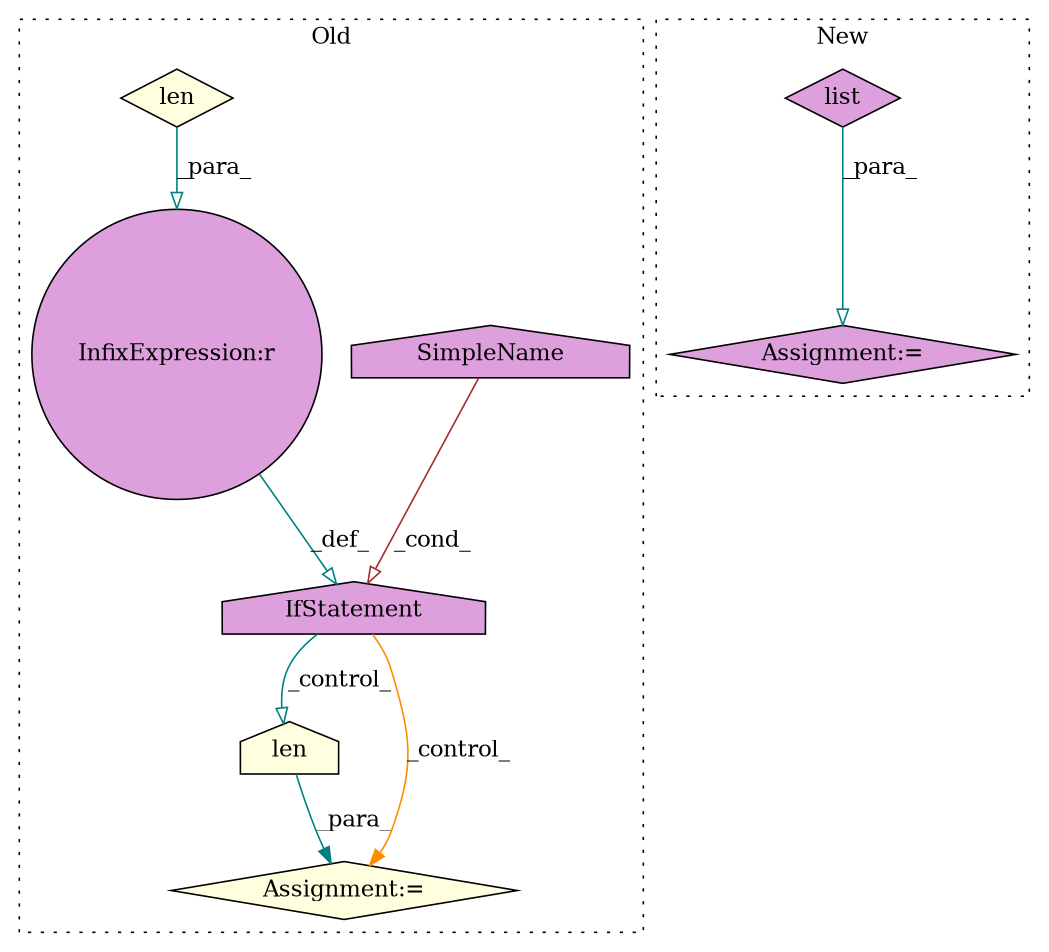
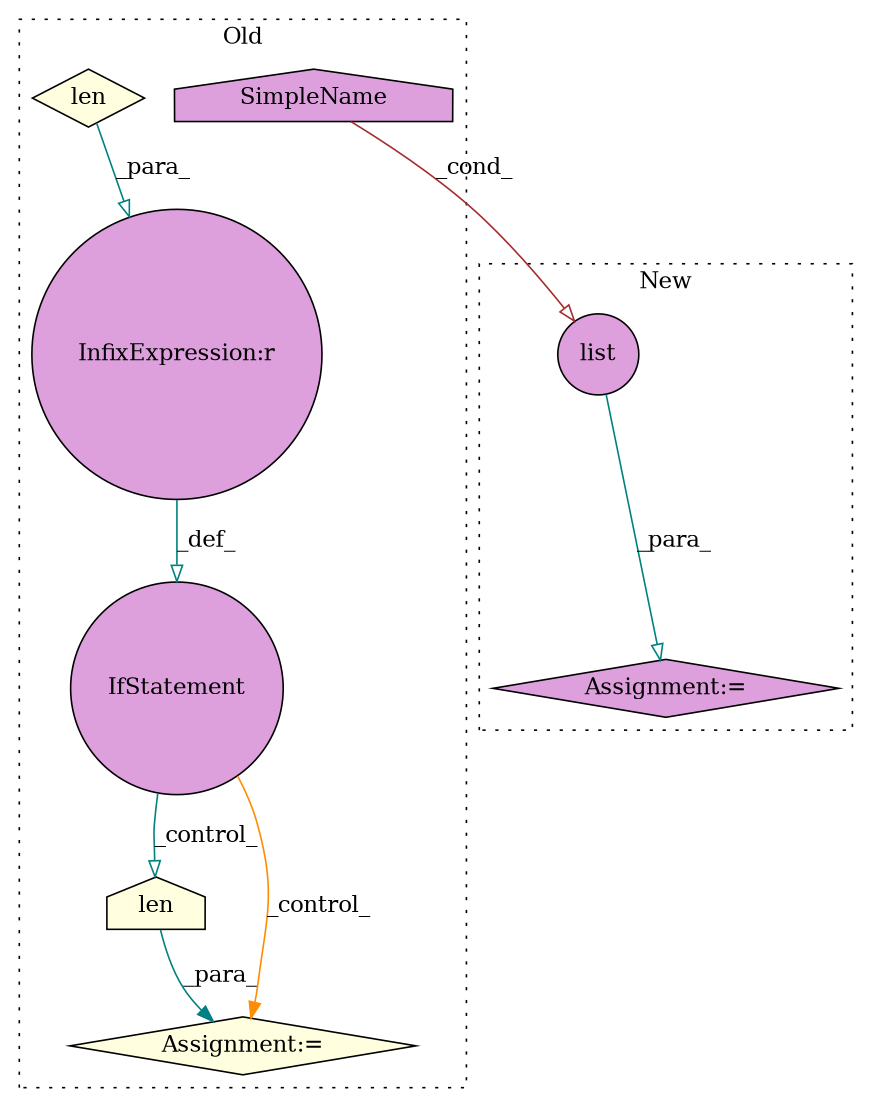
(843, 98) -> (598, 354)
(427, 473) -> (456, 195)
(354, 611) -> (177, 688)
